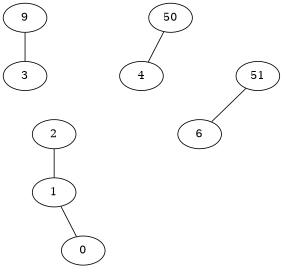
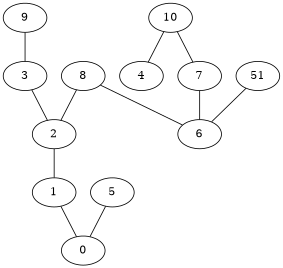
(171, 18) -> (171, 18)
none -> (83, 76)
none -> (200, 76)
none -> (40, 105)
none -> (112, 192)
